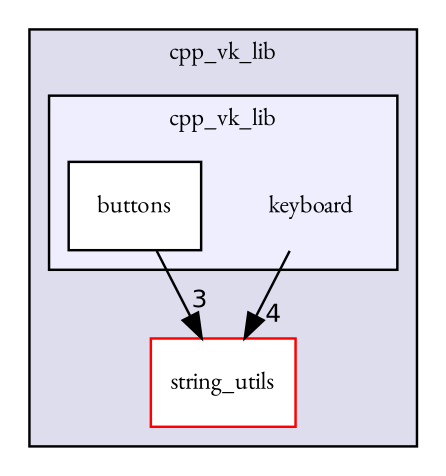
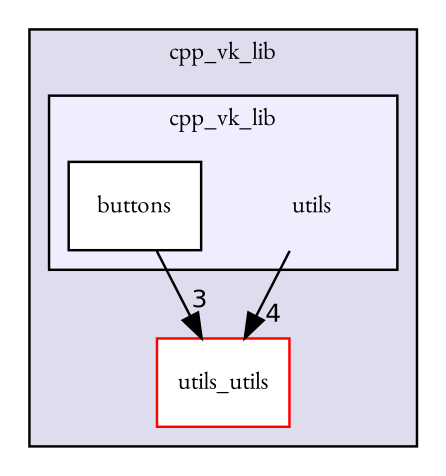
(312, 206) -> (312, 206)
(223, 383) -> (223, 383)
